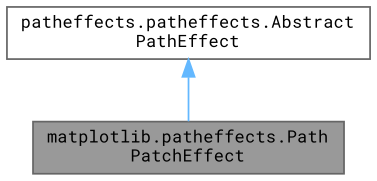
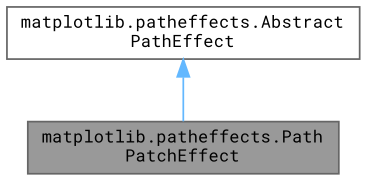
(189, 33) -> (183, 33)
